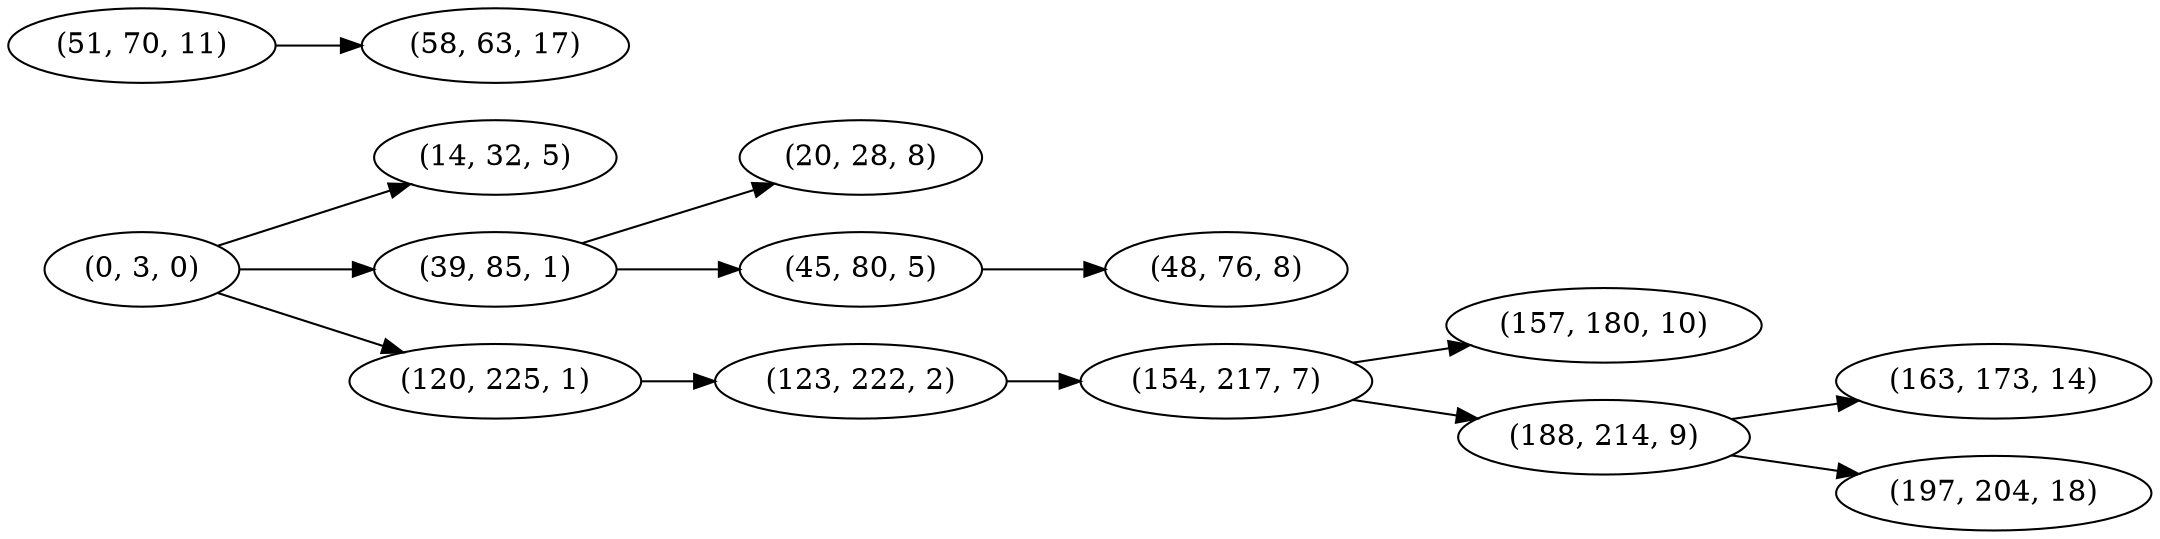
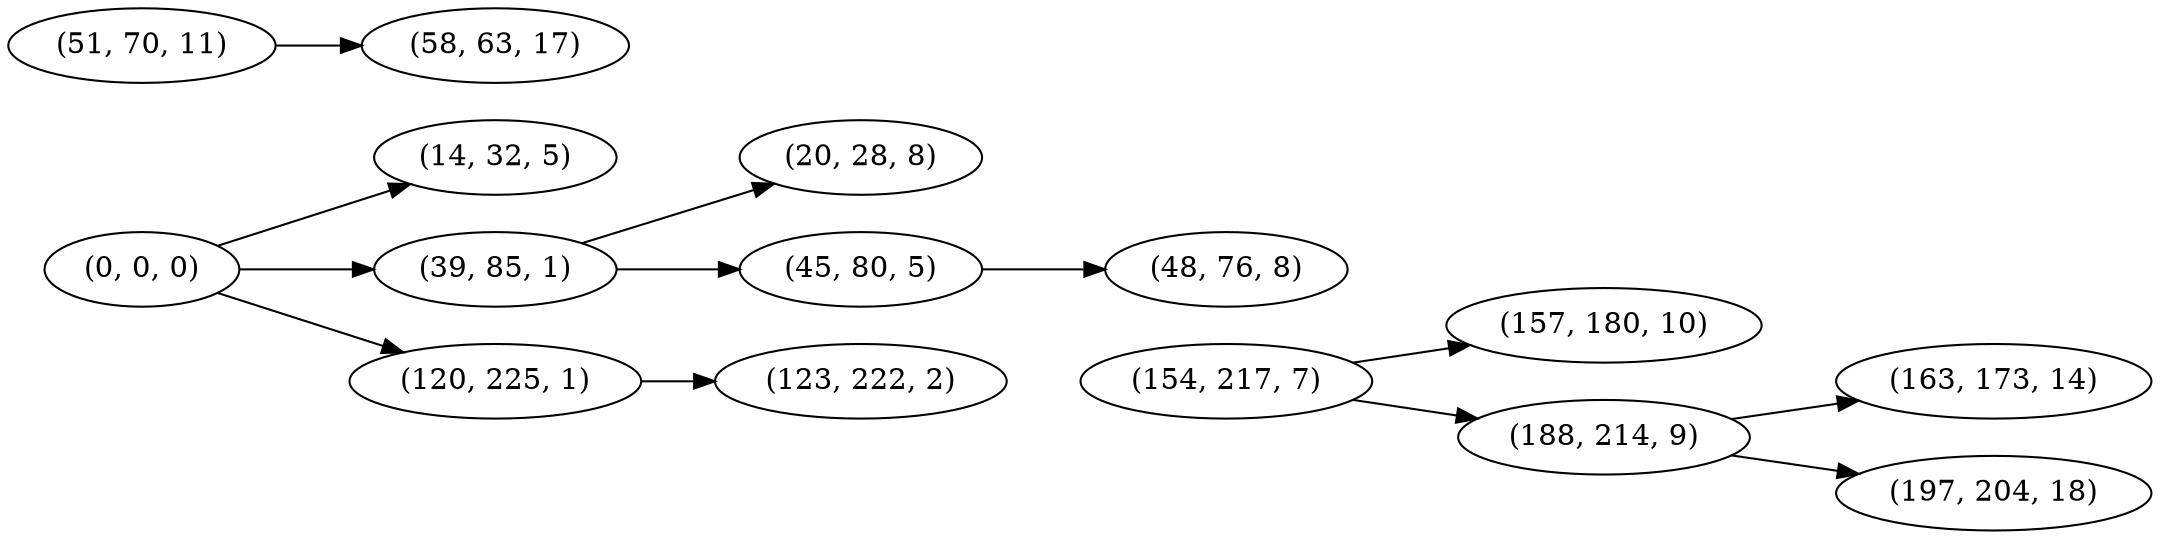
(142, 269) -> (142, 269)
(1033, 381) -> none
